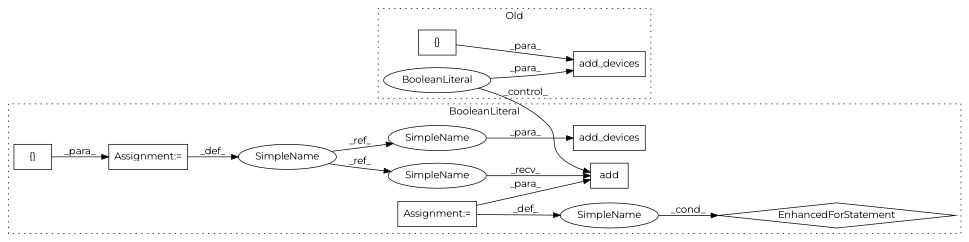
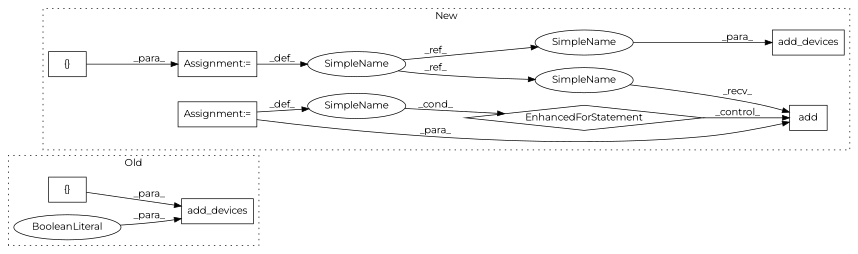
(485, 112) -> (446, 16)
(542, 119) -> (743, 118)
